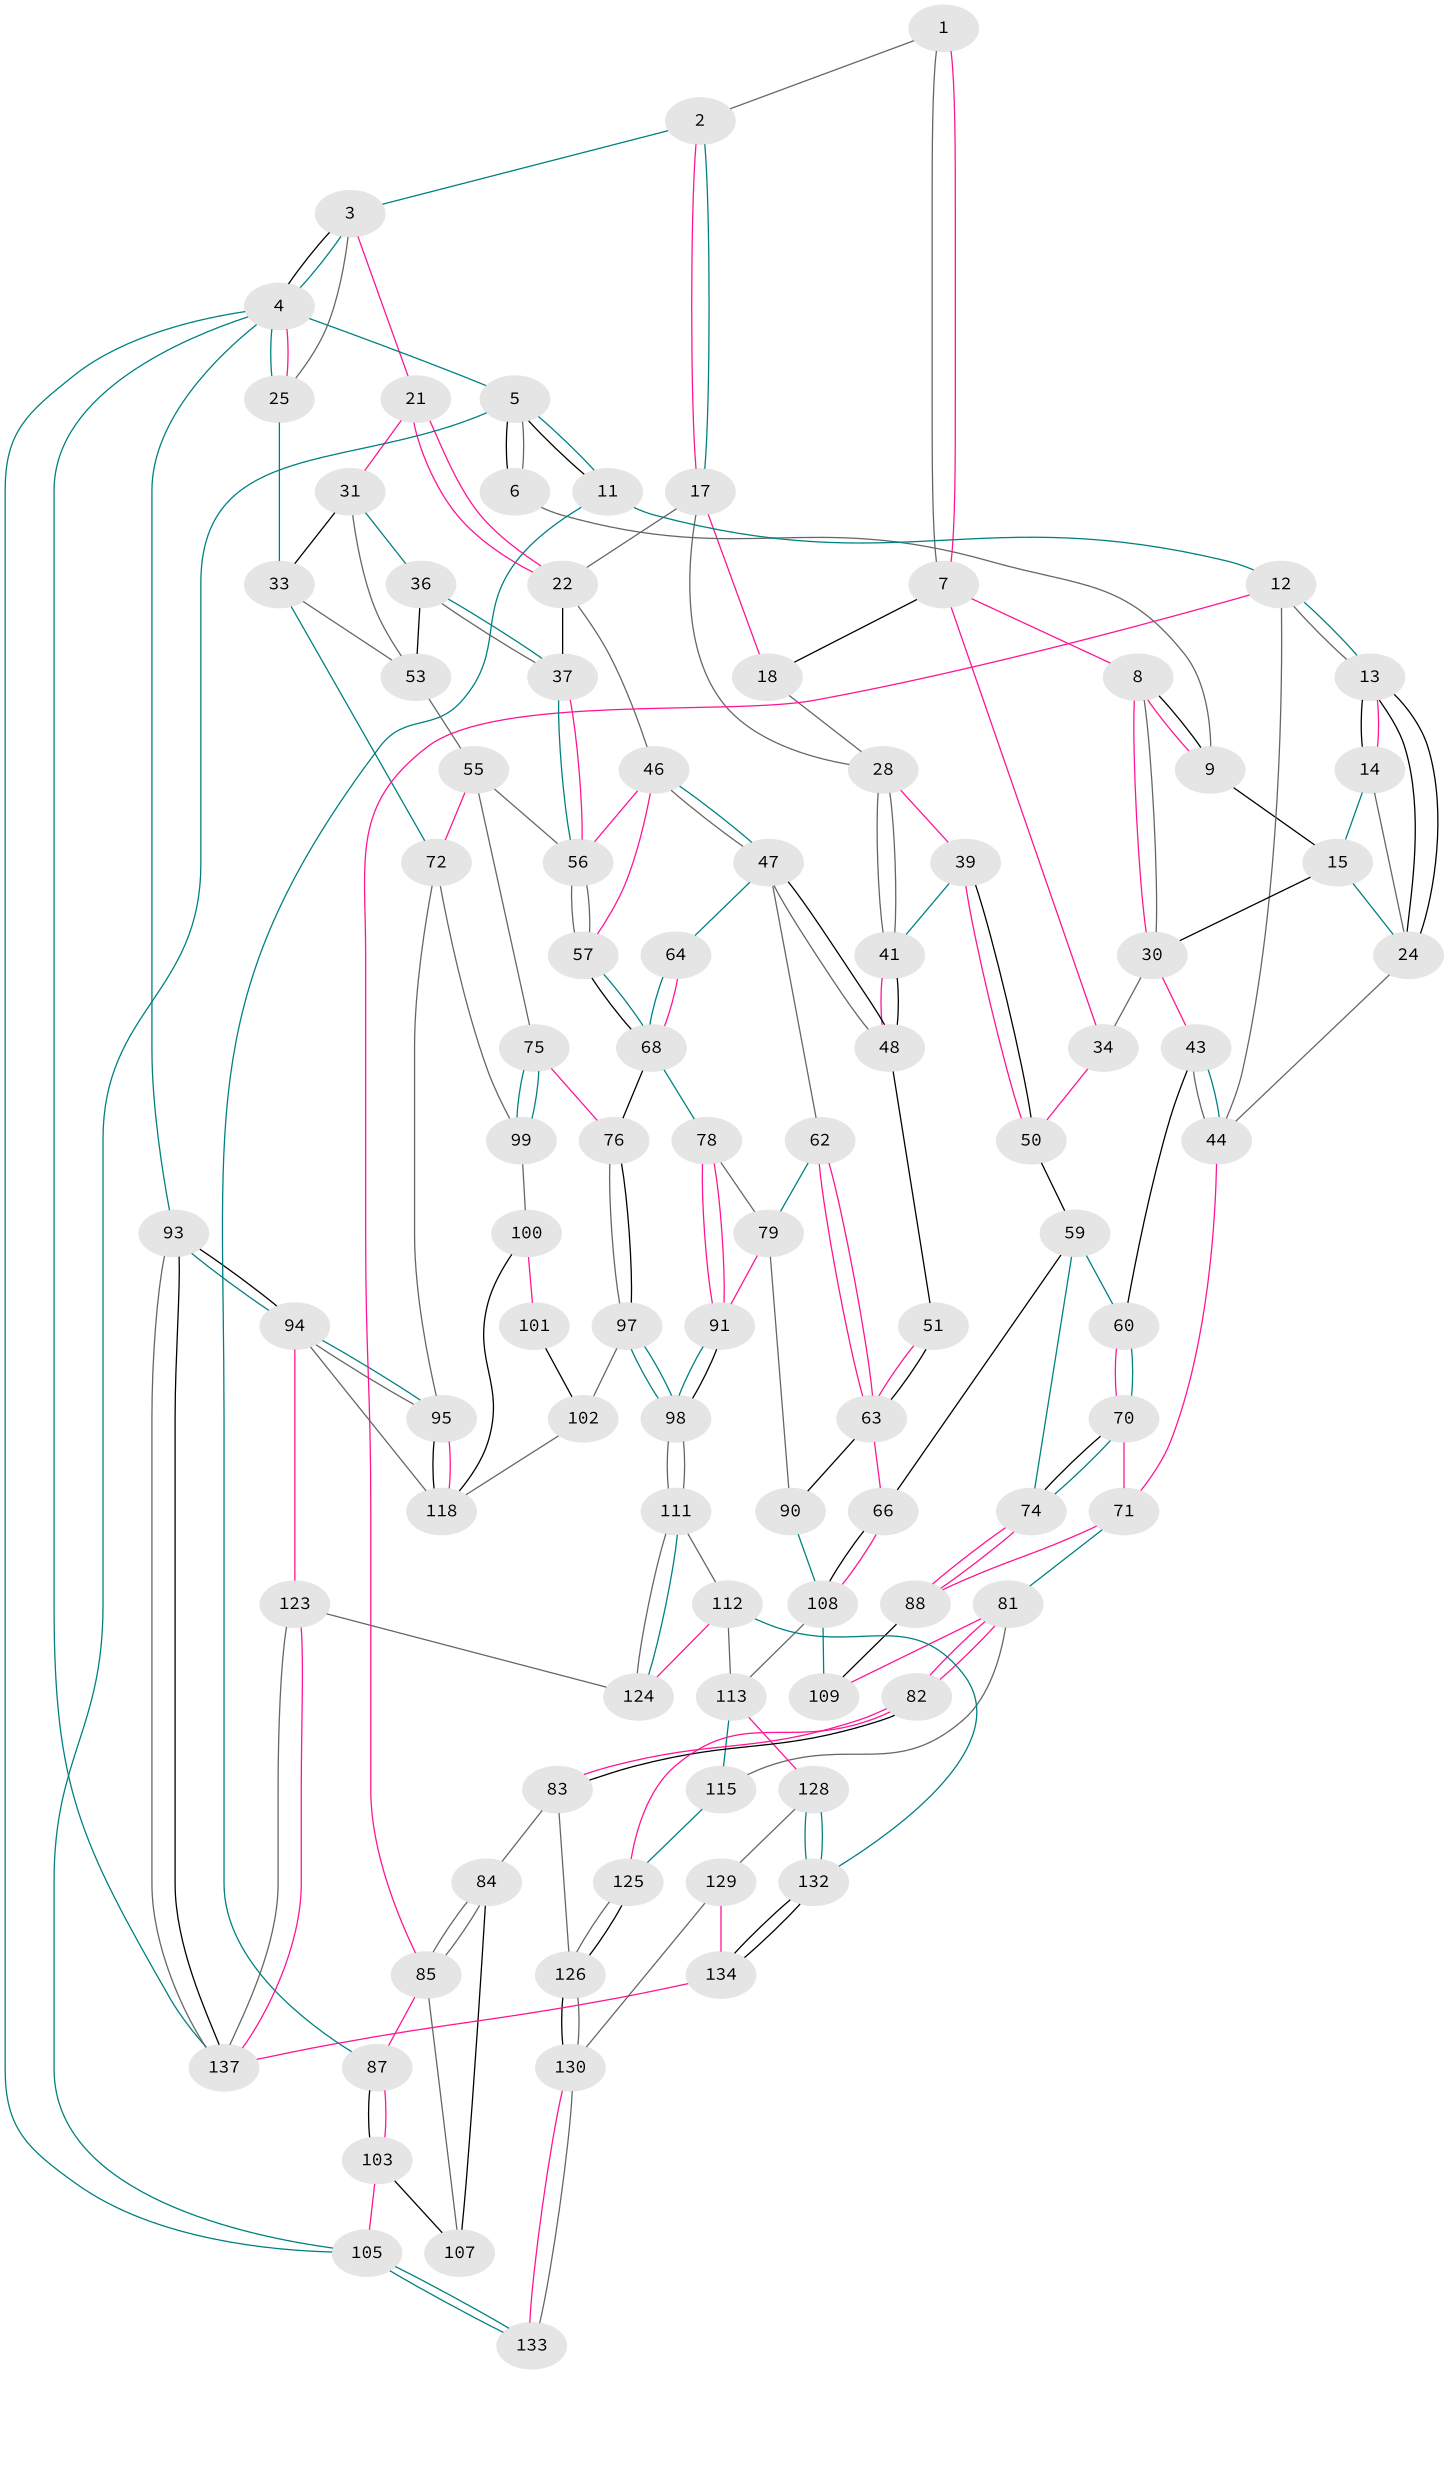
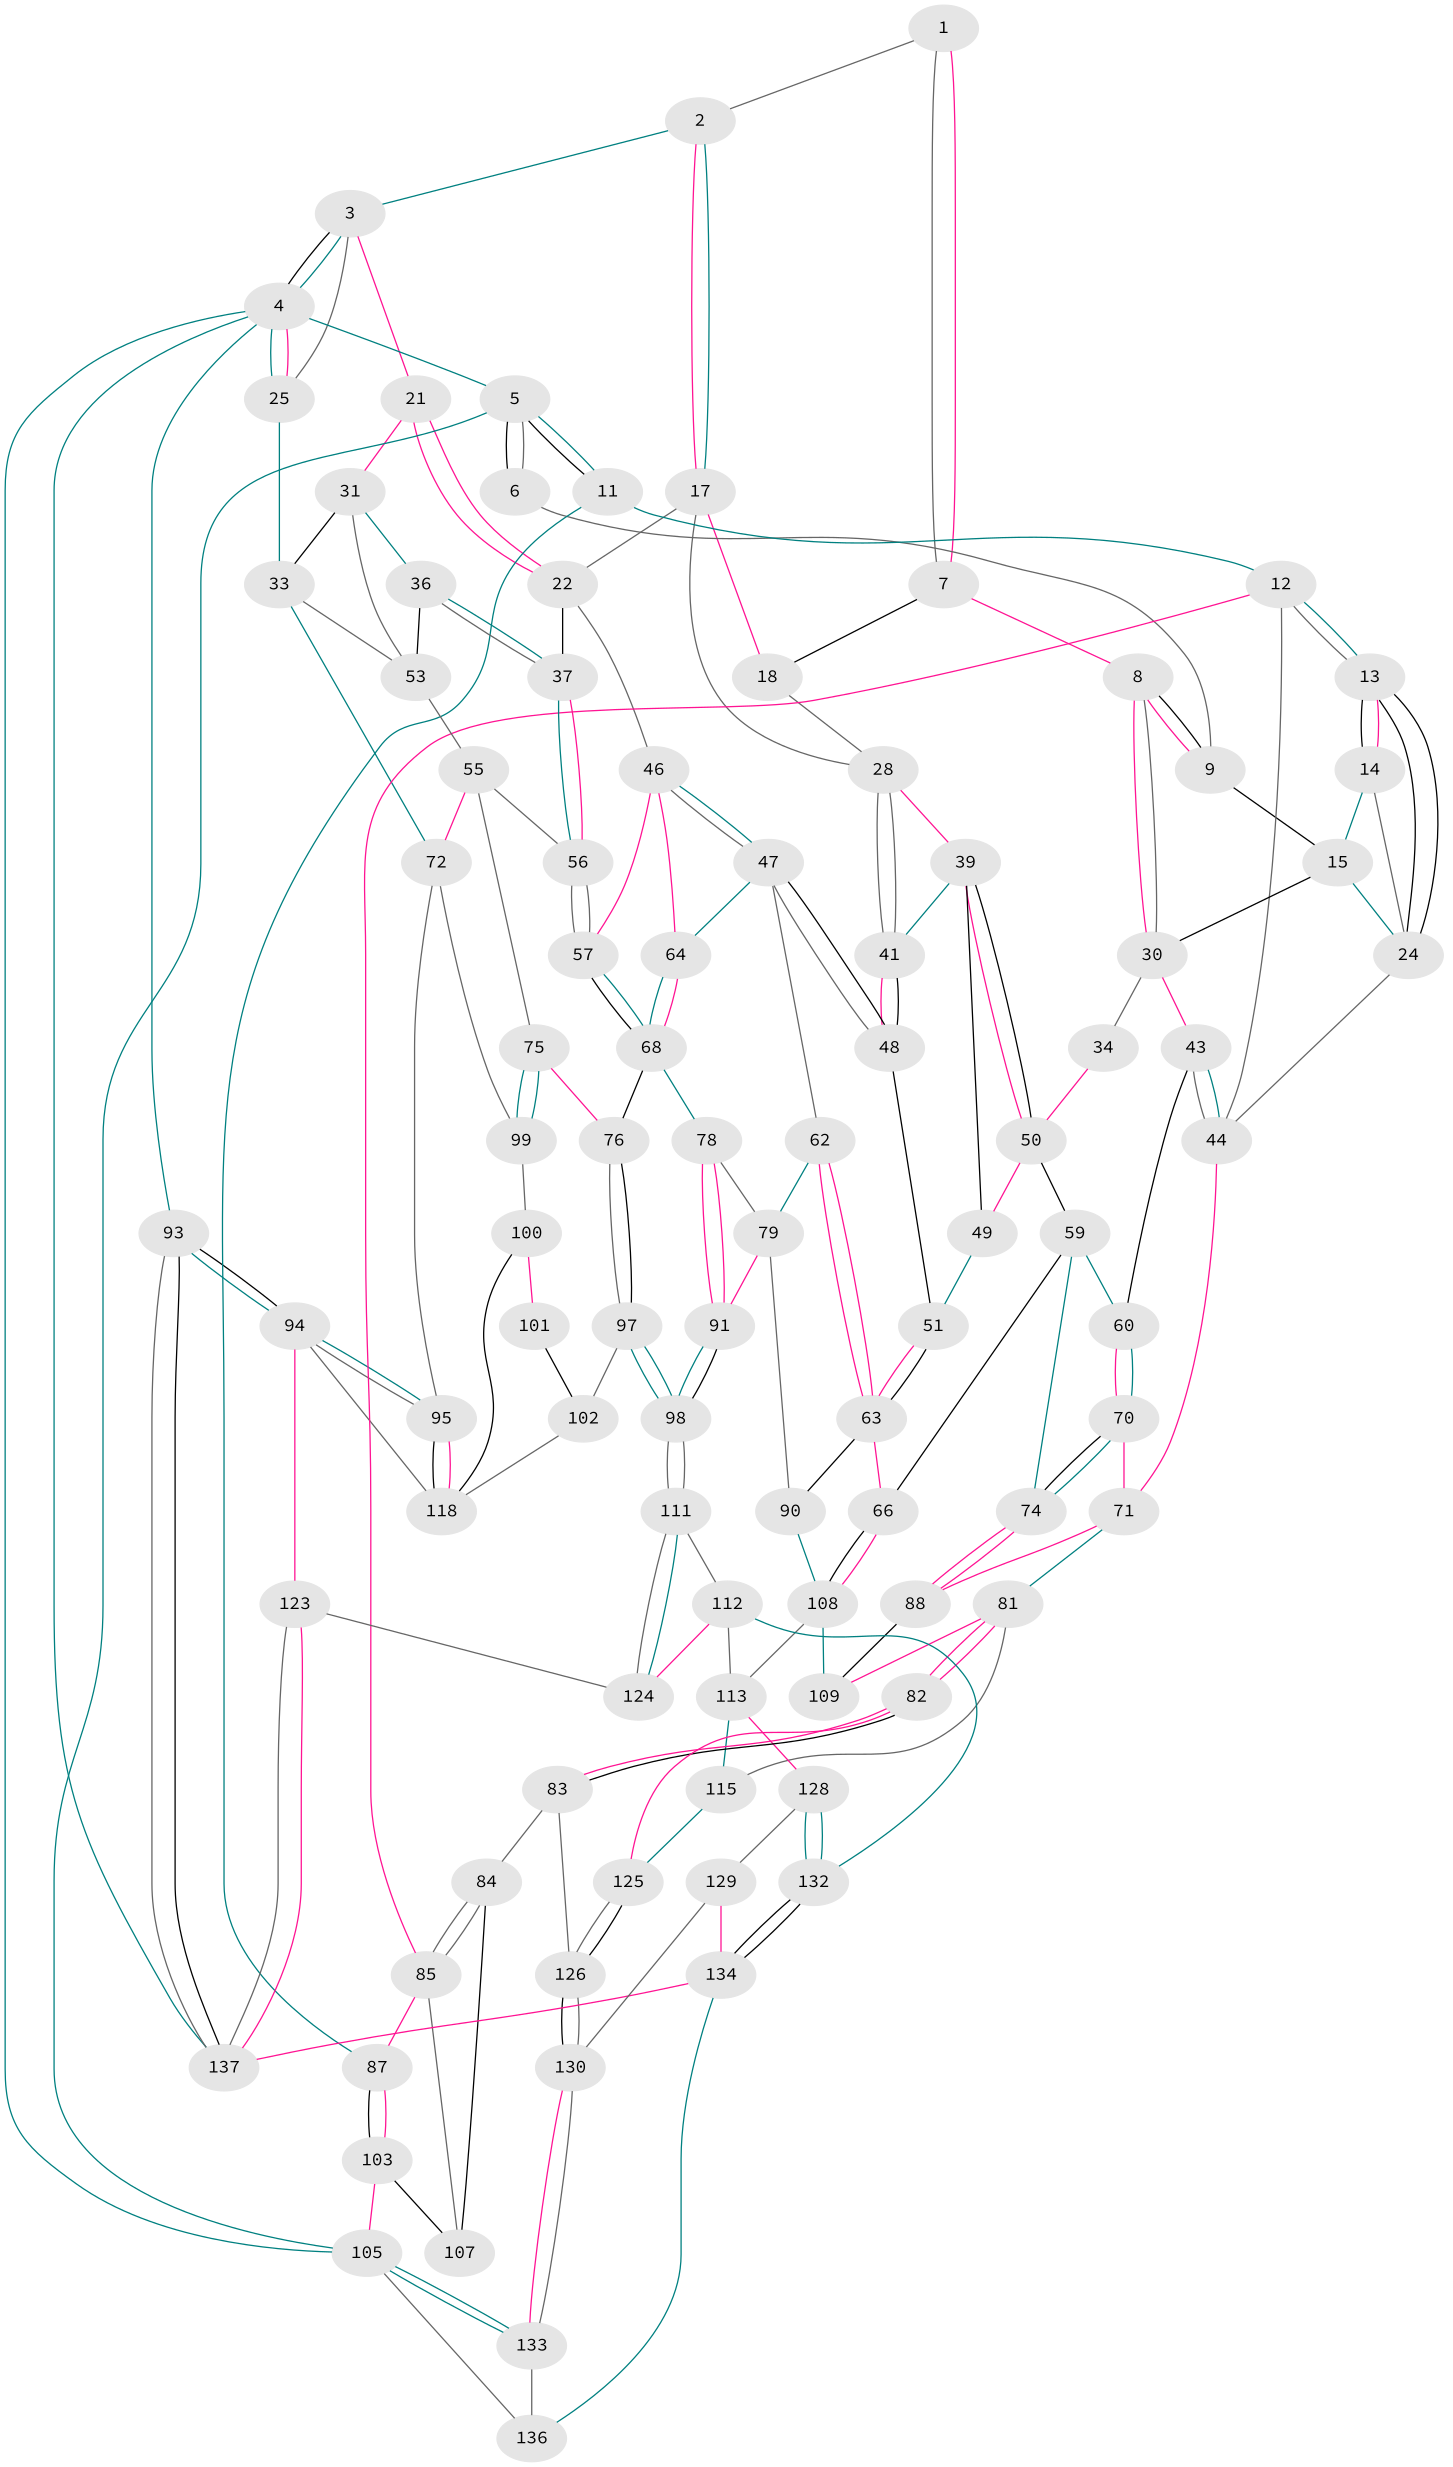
(616, 816) -> (670, 862)
(1024, 816) -> none
none -> (982, 1233)
none -> (532, 2439)
